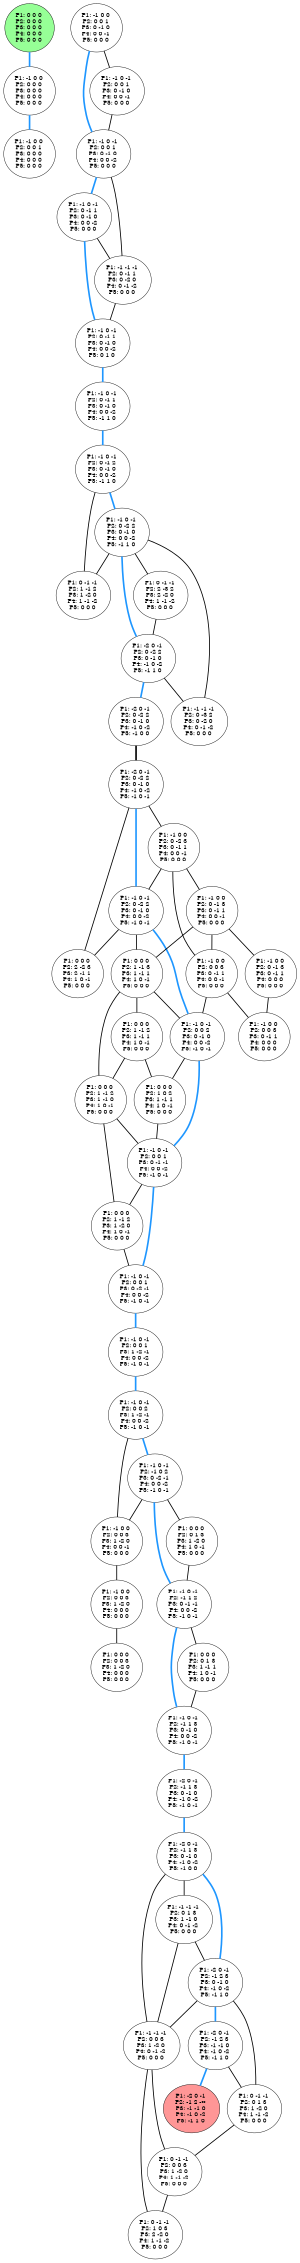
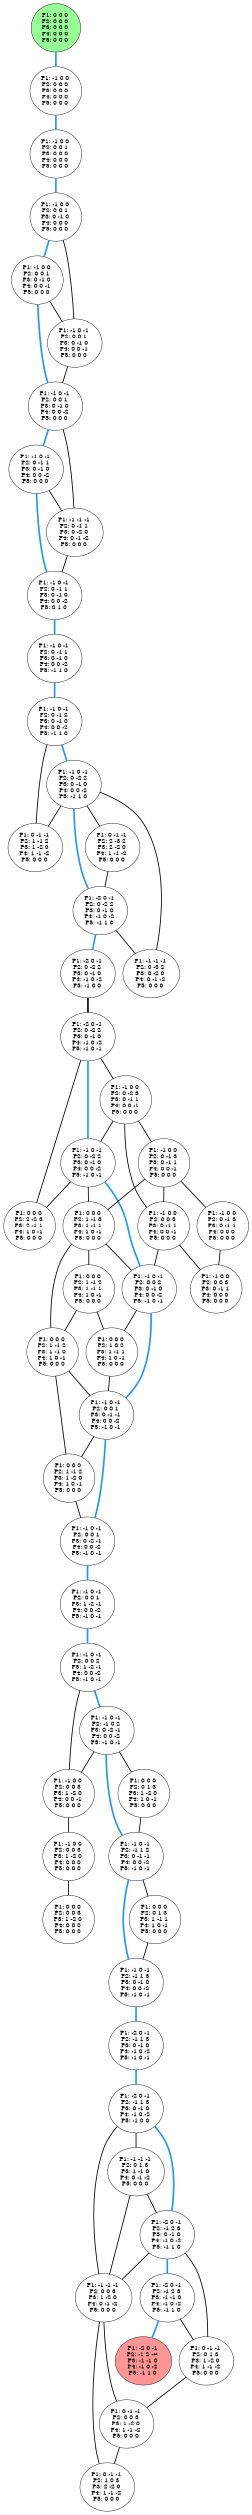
none -> (56, 217)
